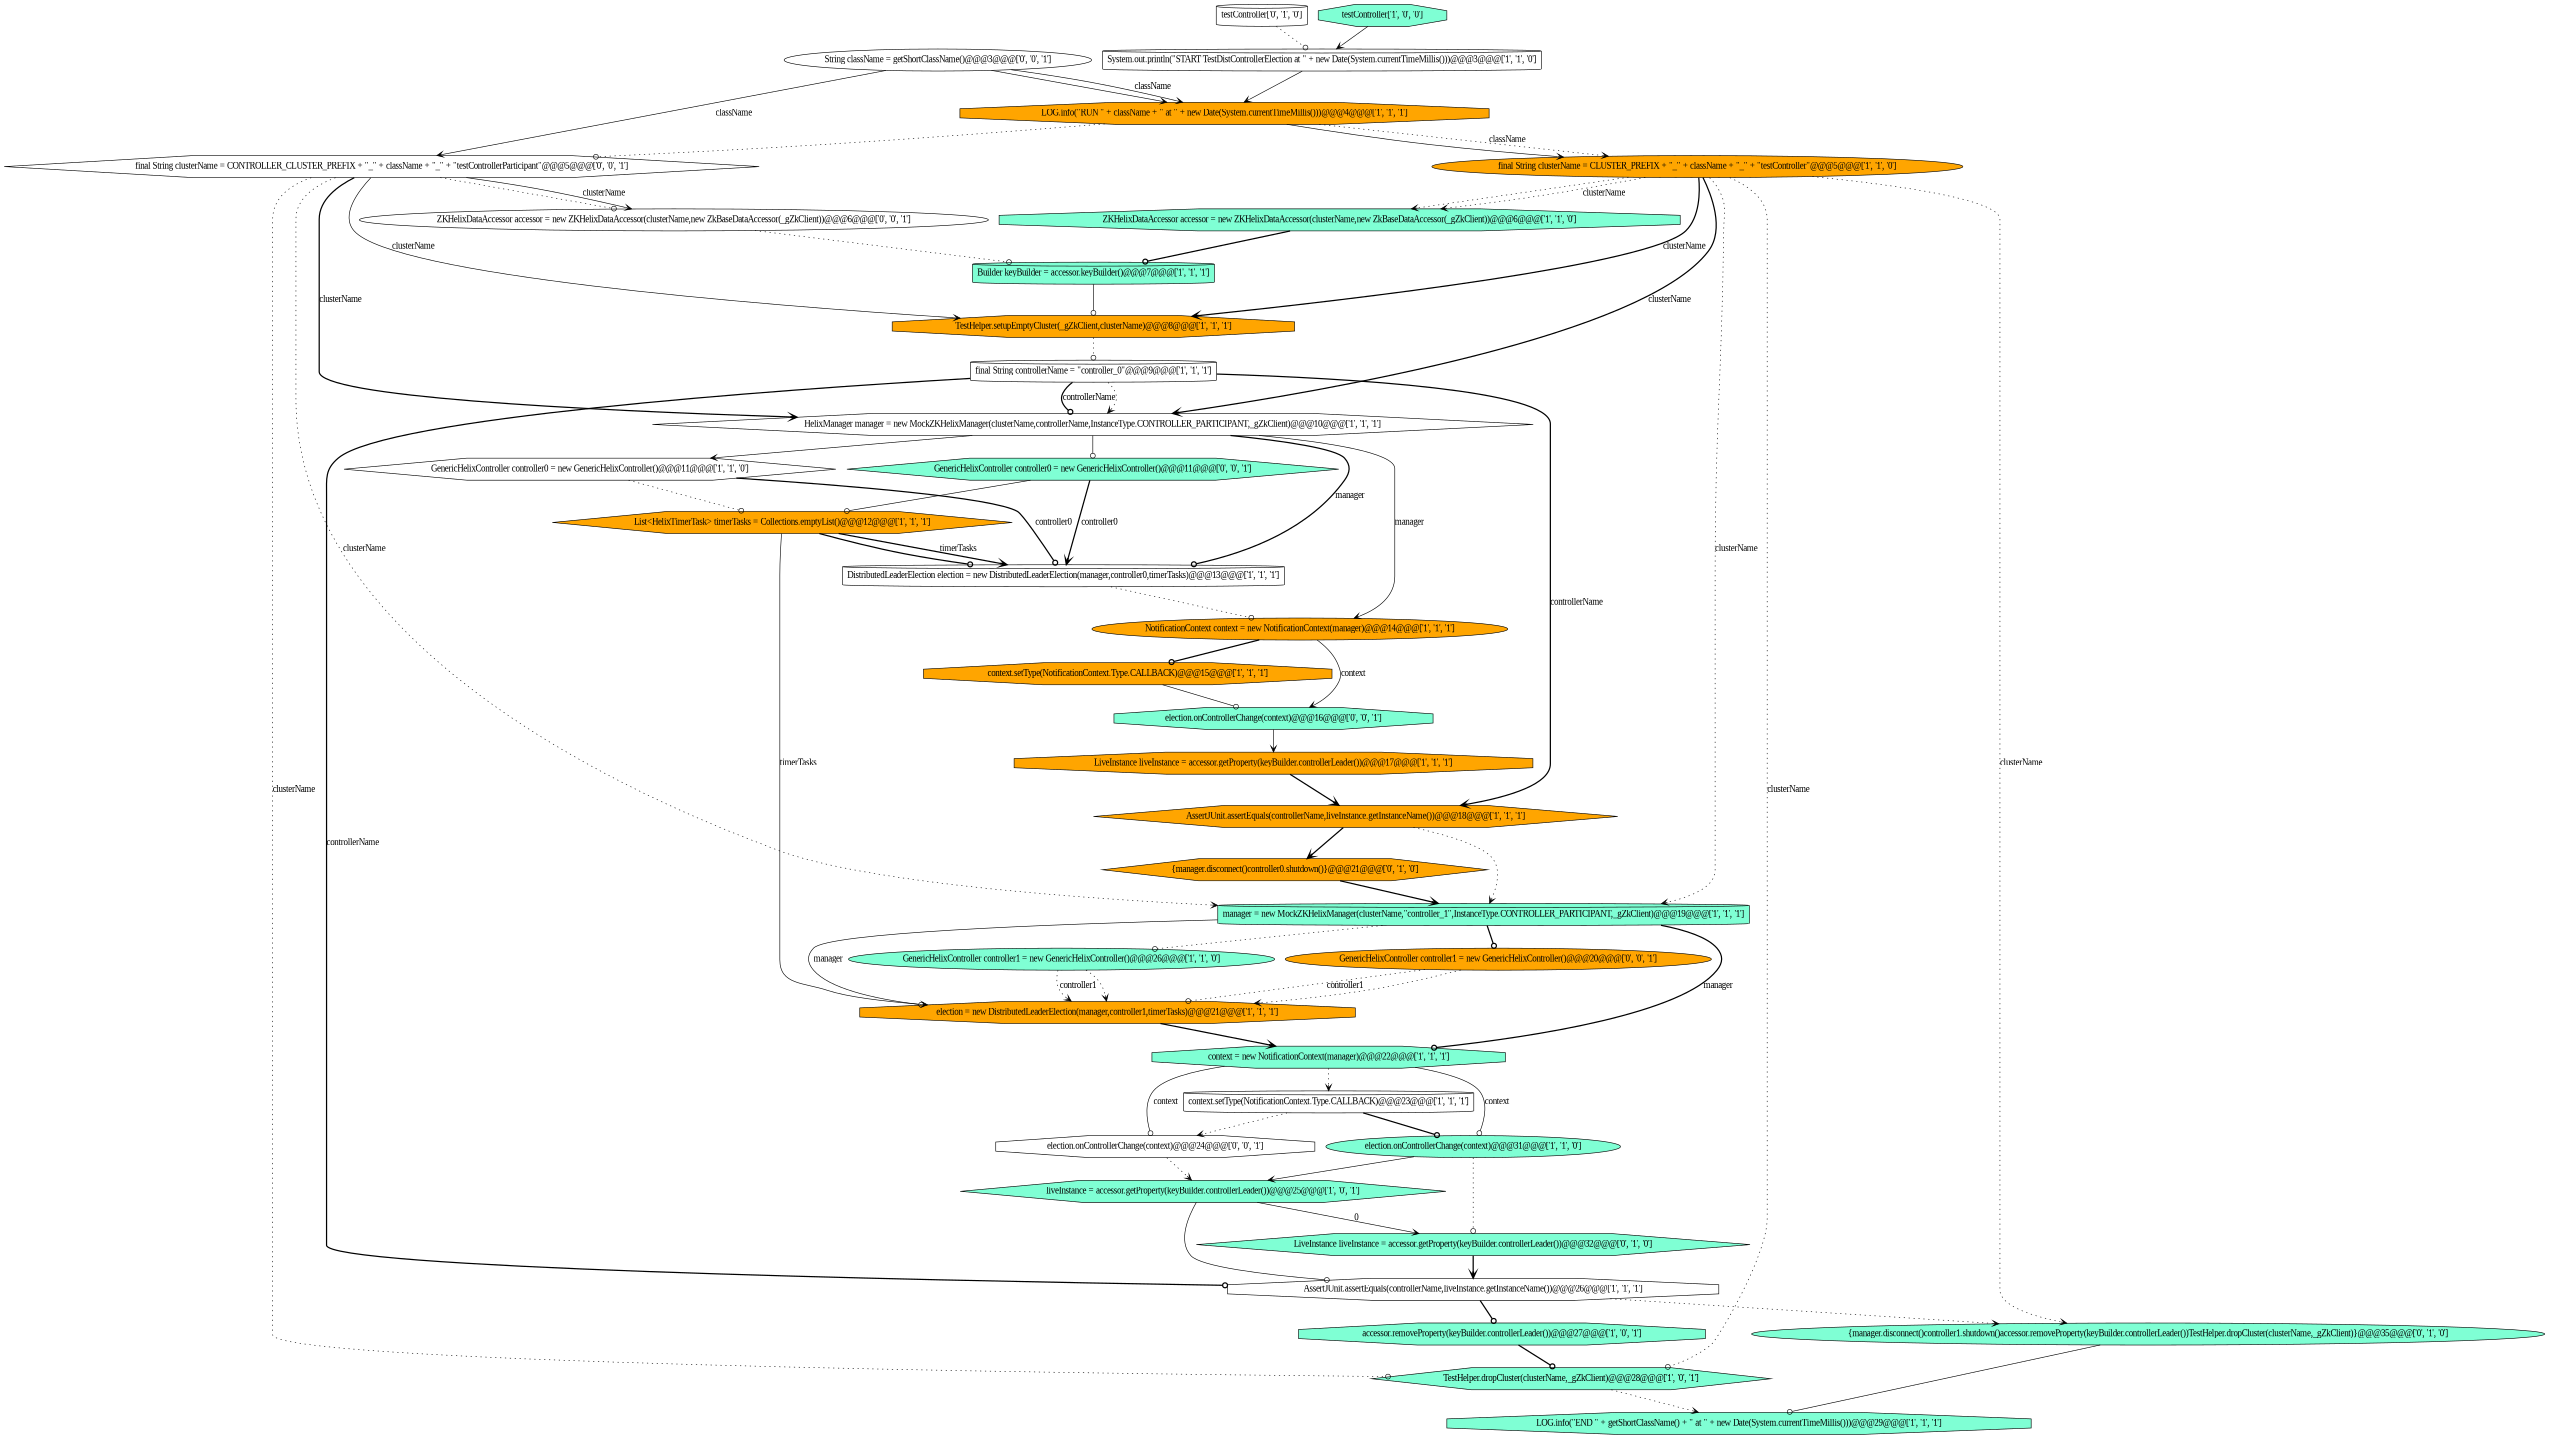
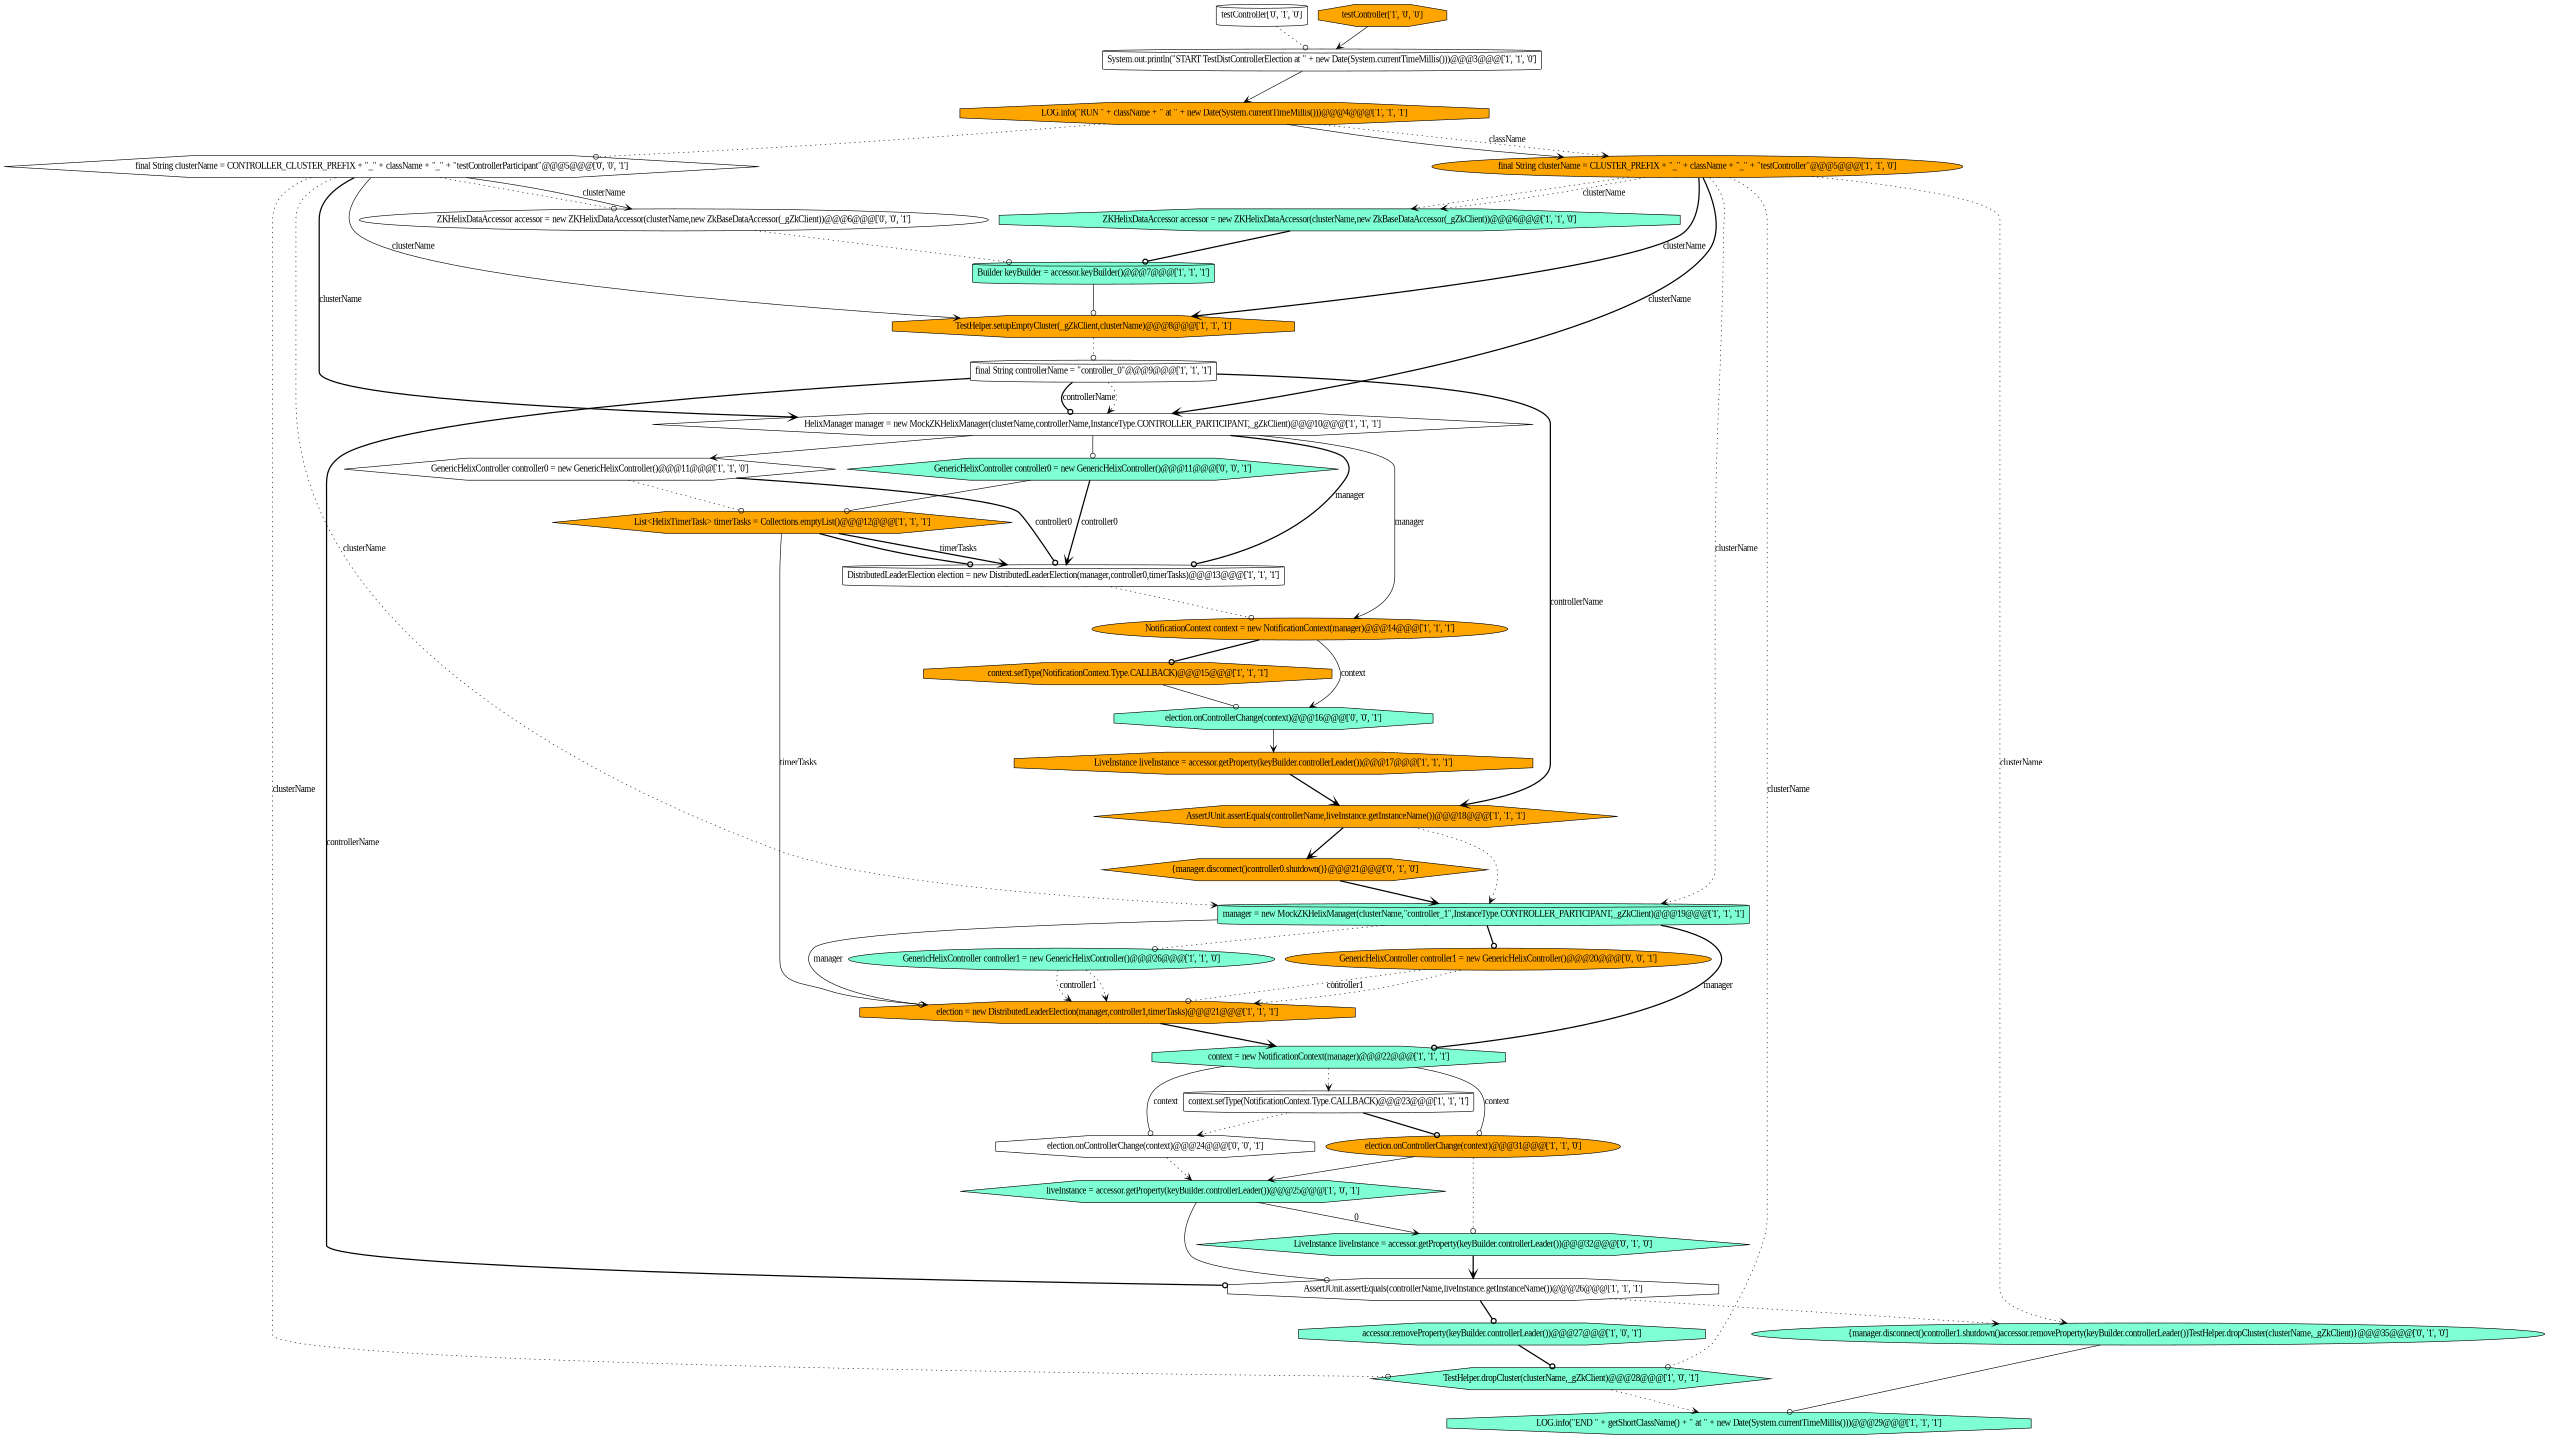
(1383, 15) -> (1383, 15)
(938, 60) -> none
(1473, 1147) -> (1473, 1147)
